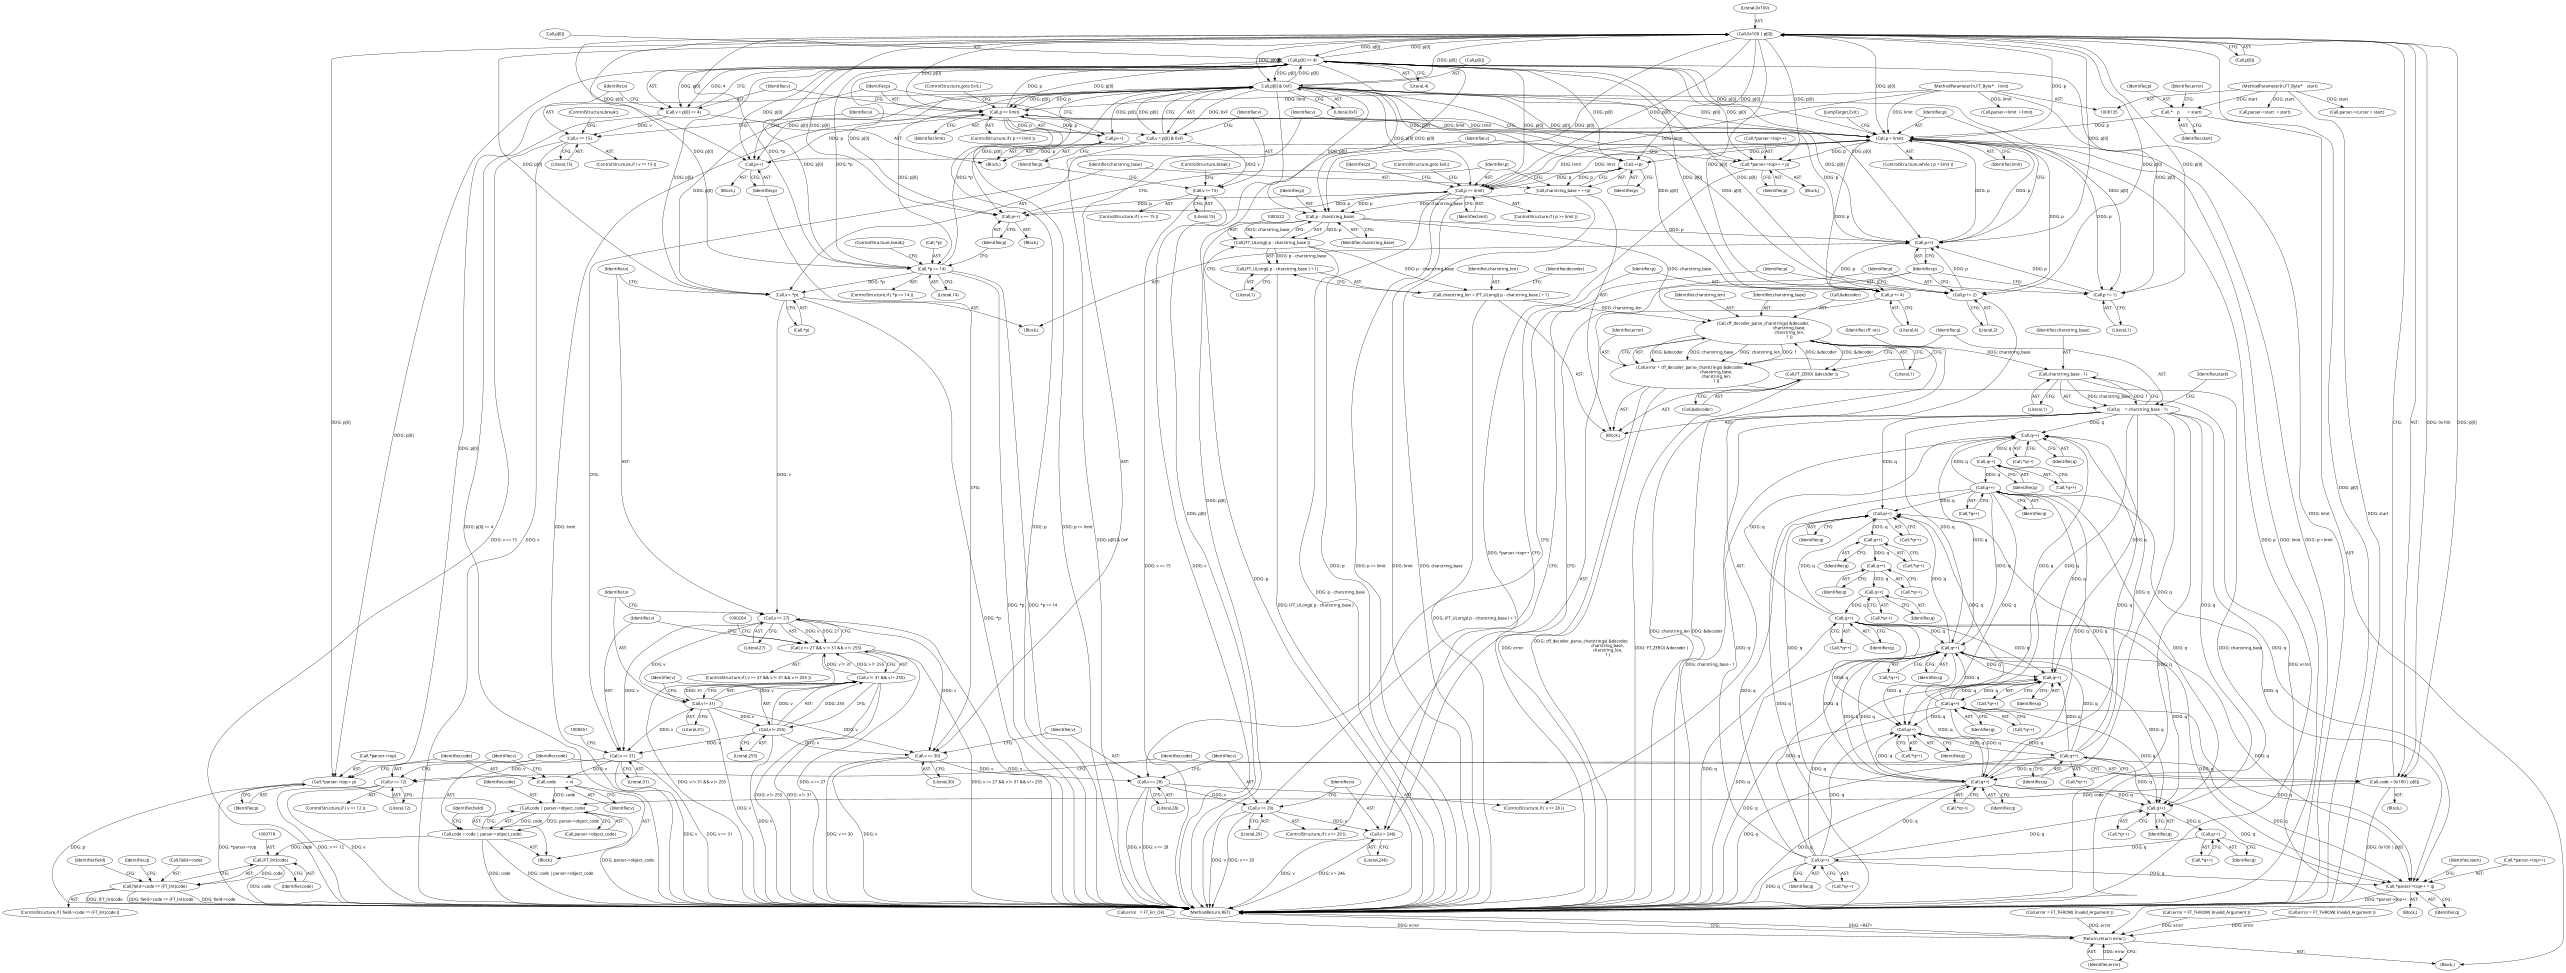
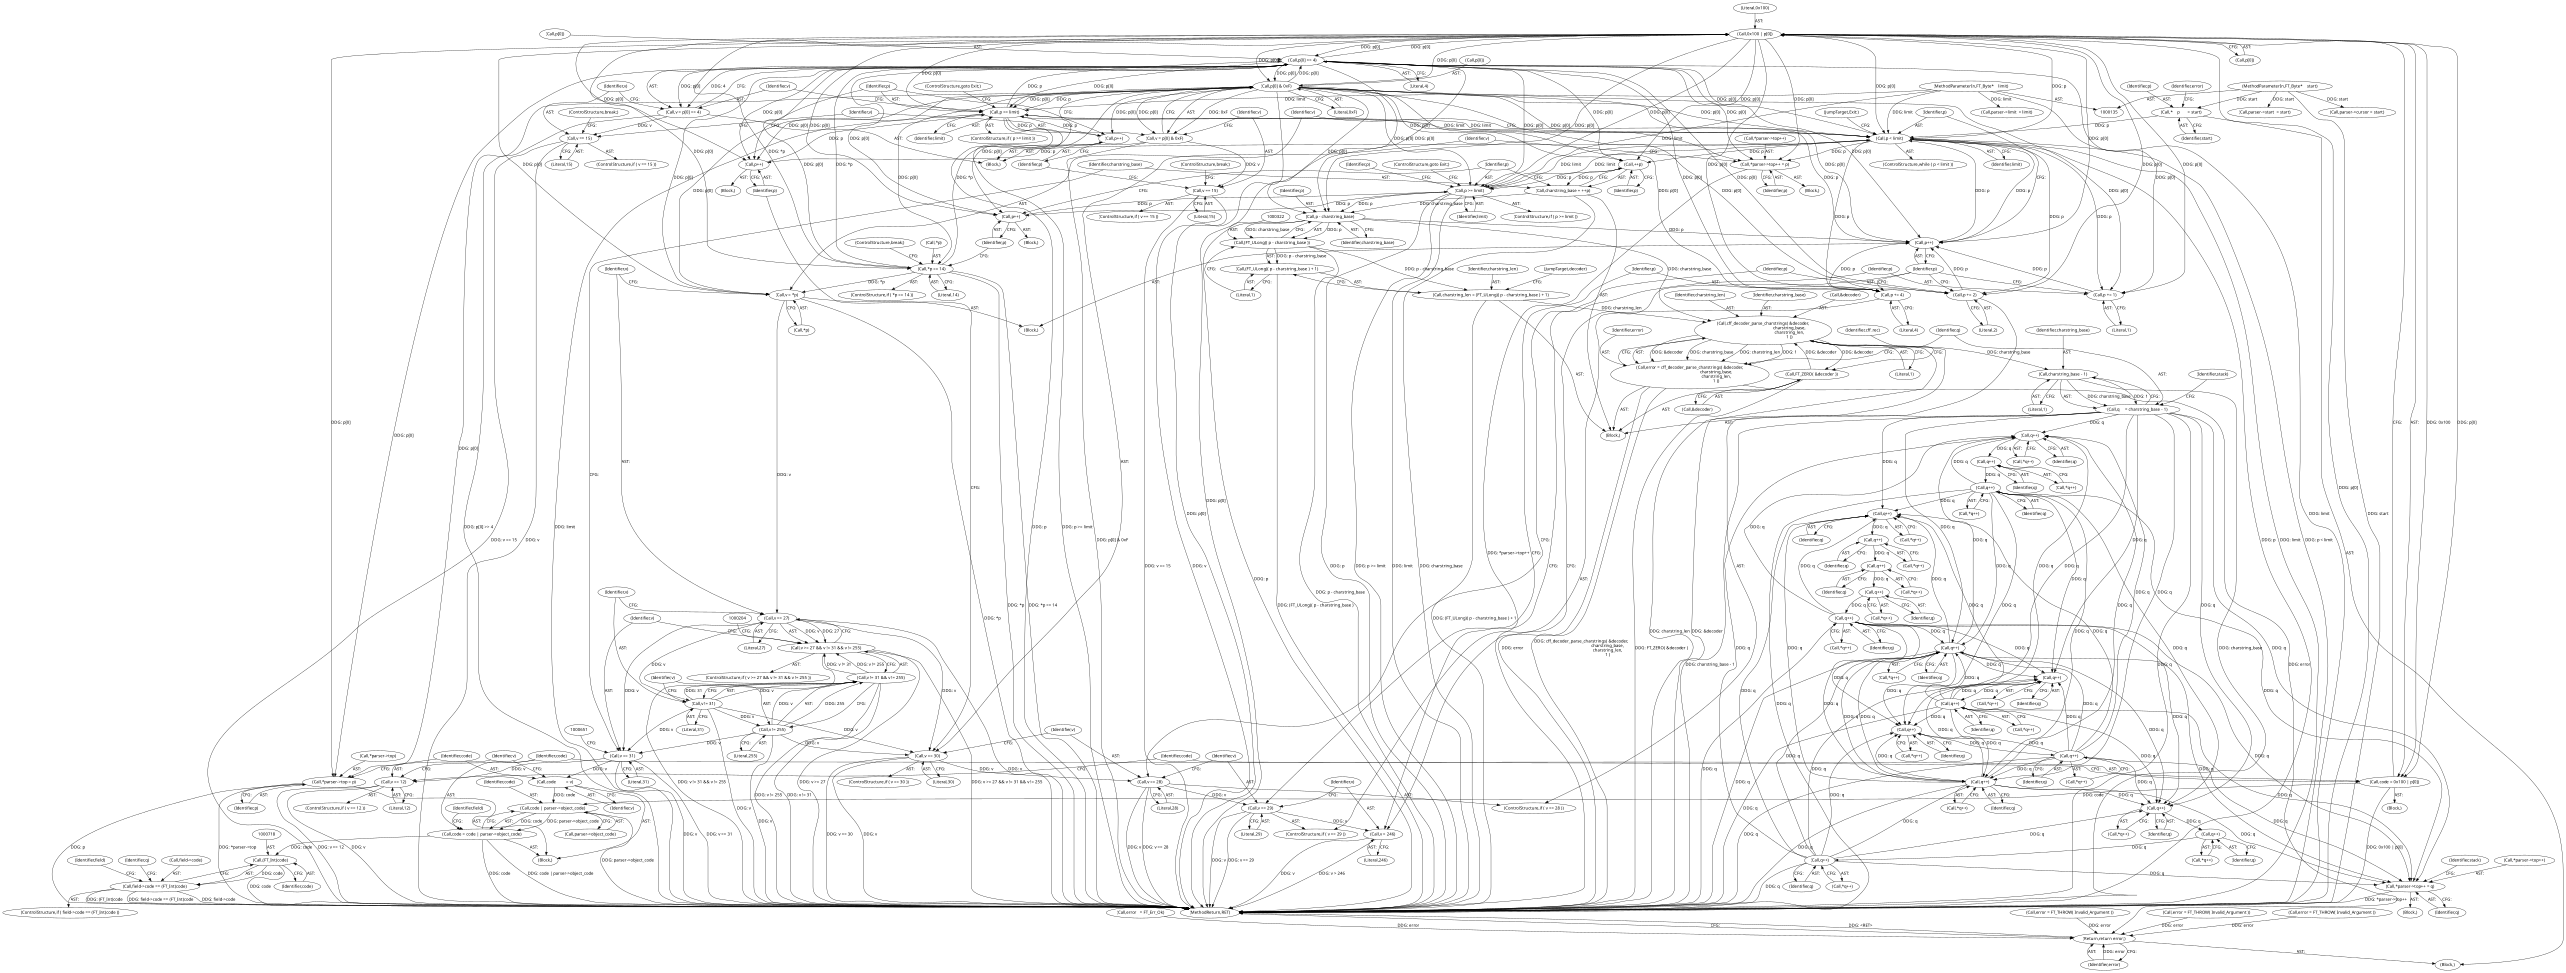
(1565, 269) -> (1565, 269)
none -> (879, 782)
